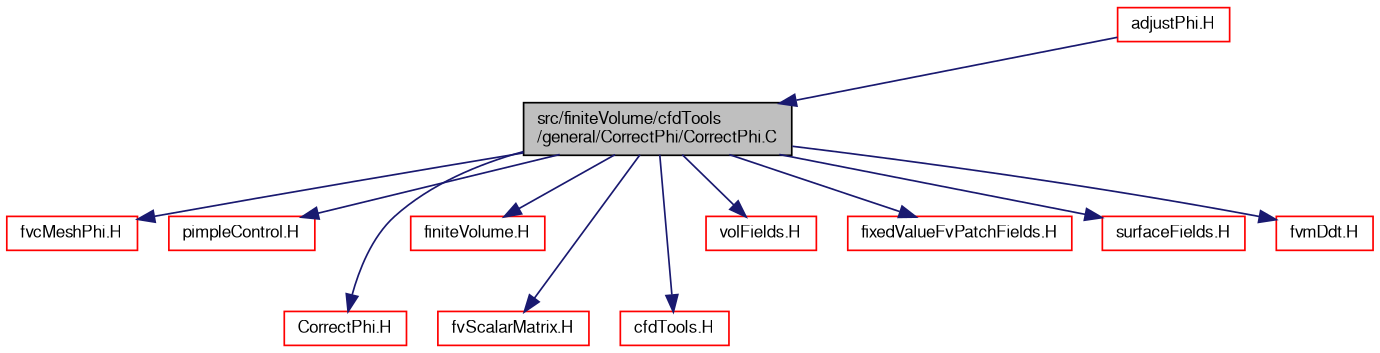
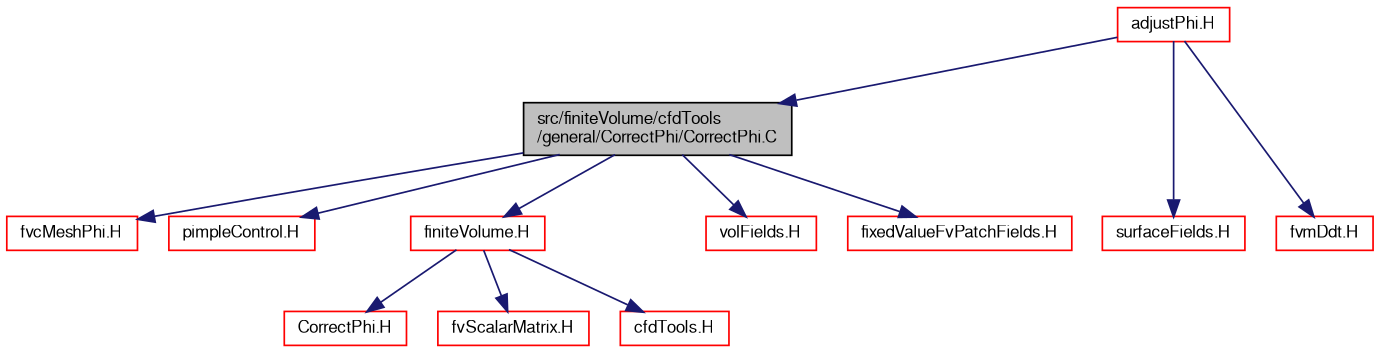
(1026, 178) -> (1244, 122)
(932, 184) -> (1174, 120)
(412, 203) -> (419, 276)
(666, 225) -> (568, 277)
(587, 227) -> (493, 273)
